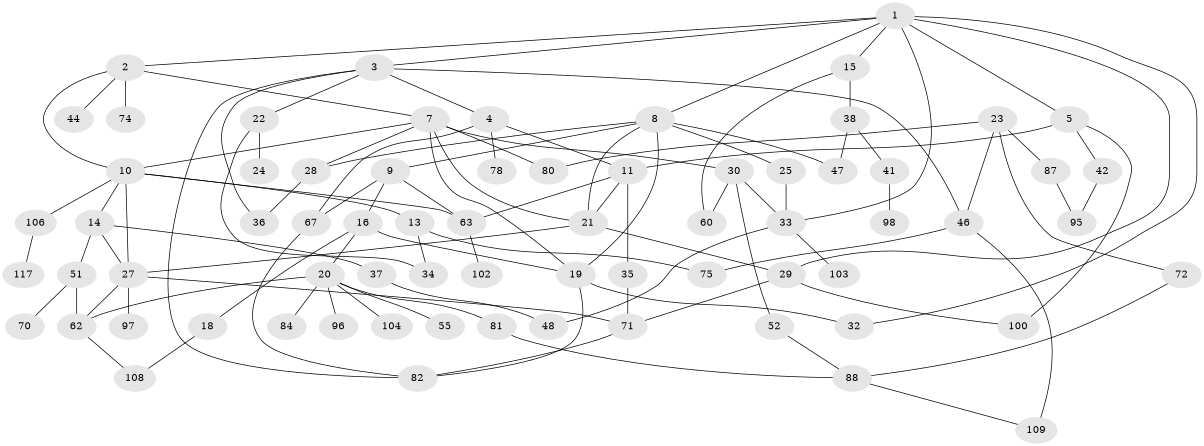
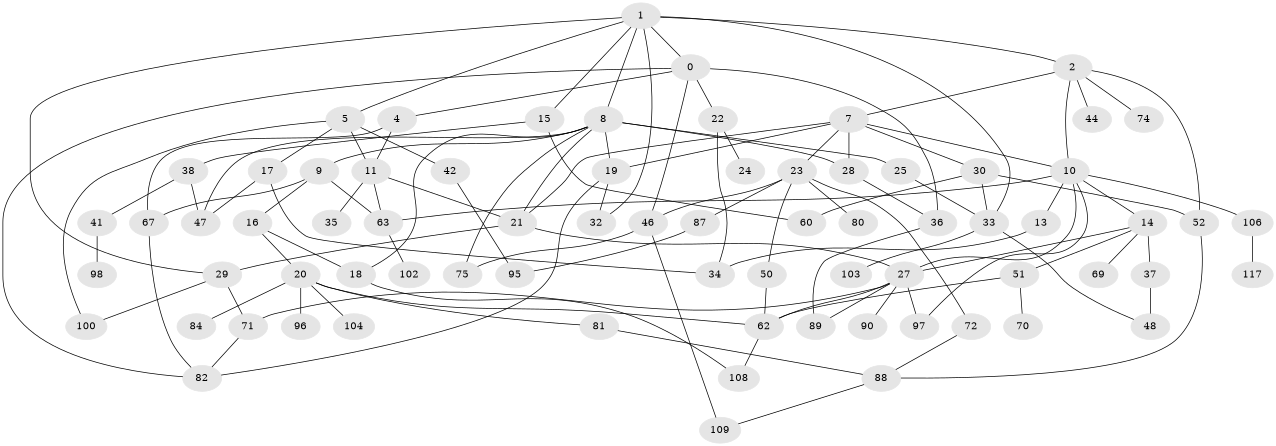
(375, 68) -> (691, 68)
none -> (1176, 115)
none -> (434, 151)
(510, 153) -> (823, 145)
none -> (268, 171)
(497, 171) -> none
(467, 253) -> none
(559, 253) -> (513, 182)
none -> (1026, 254)
none -> (767, 275)
none -> (1099, 275)
(628, 306) -> none
(445, 327) -> none
none -> (816, 327)
none -> (868, 327)
